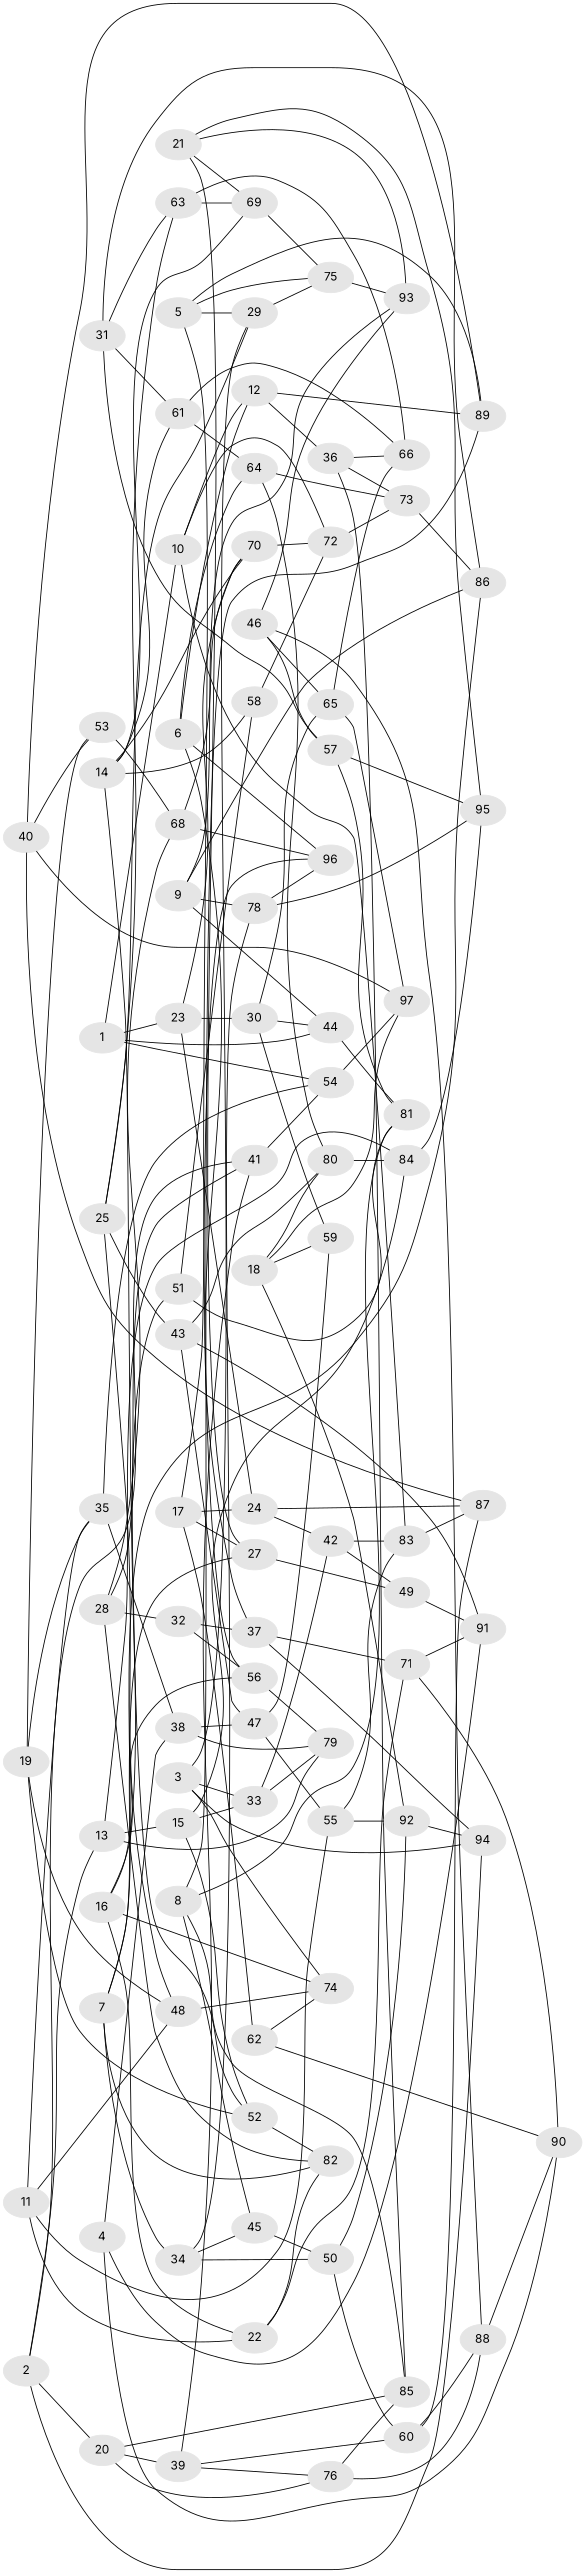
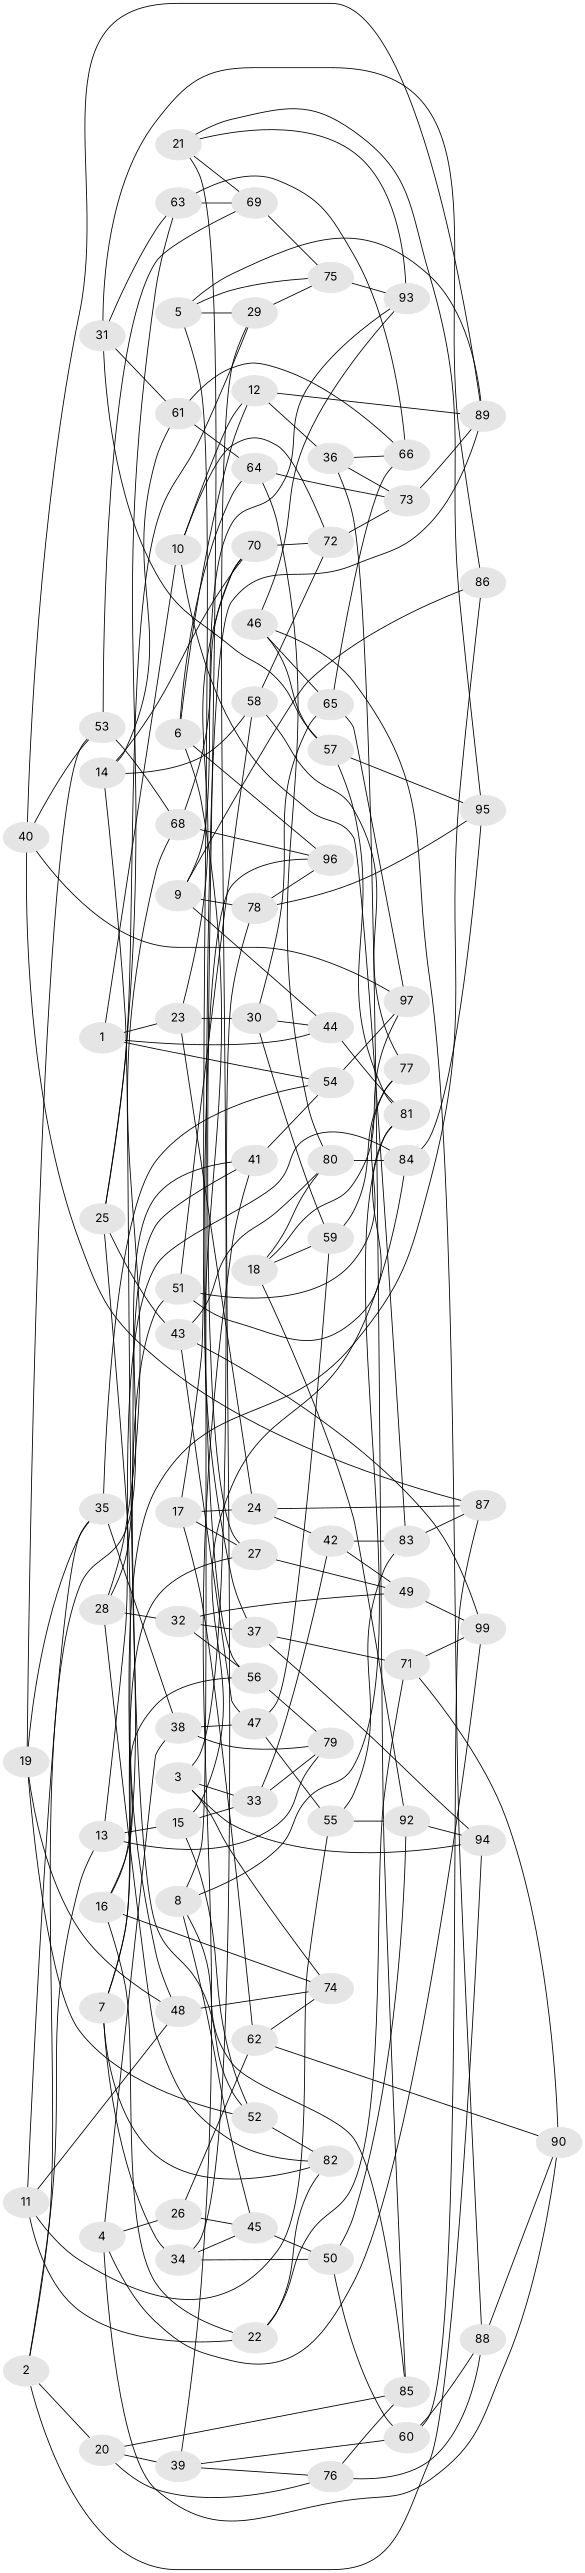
(134, 438) -> (117, 423)
(445, 542) -> (446, 459)
none -> (407, 1069)
none -> (287, 1602)
(483, 1629) -> (483, 1629)
none -> (178, 2214)
